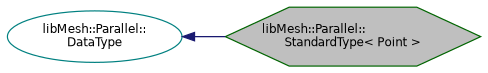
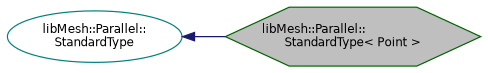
(95, 37) -> (95, 37)
